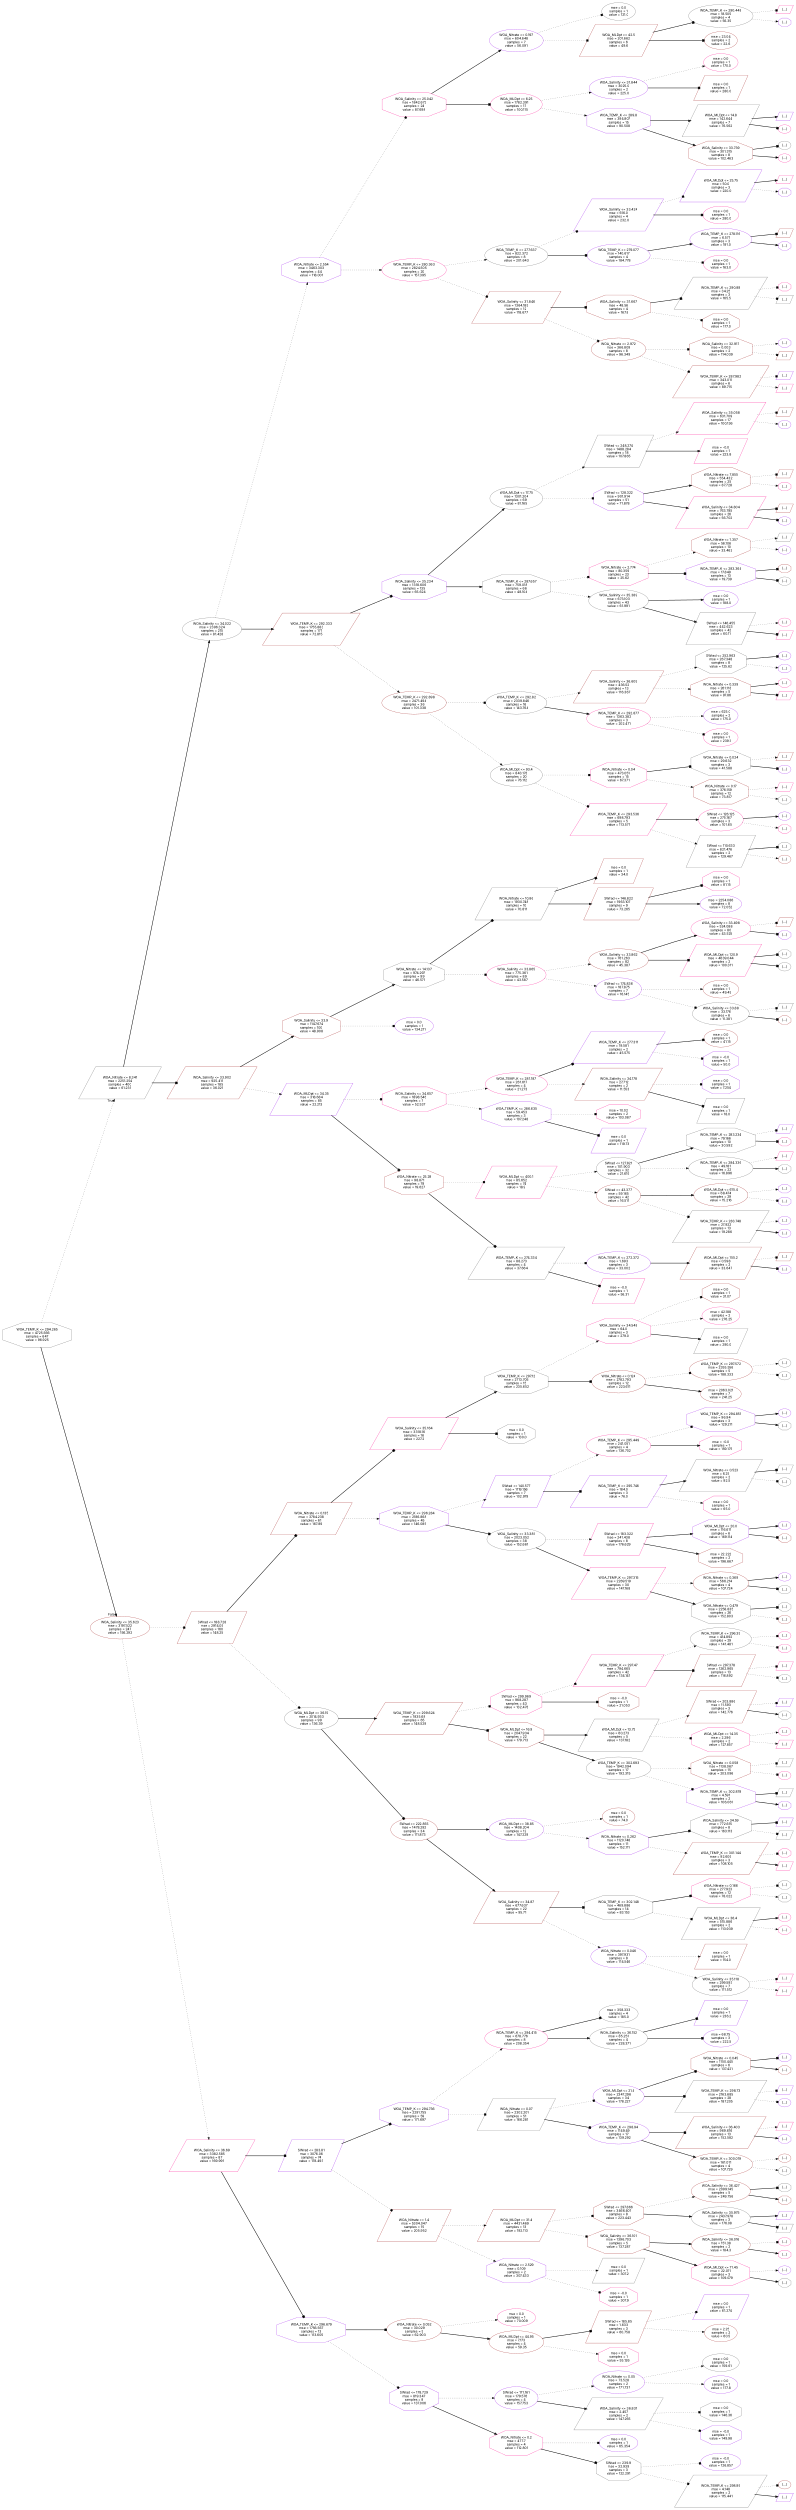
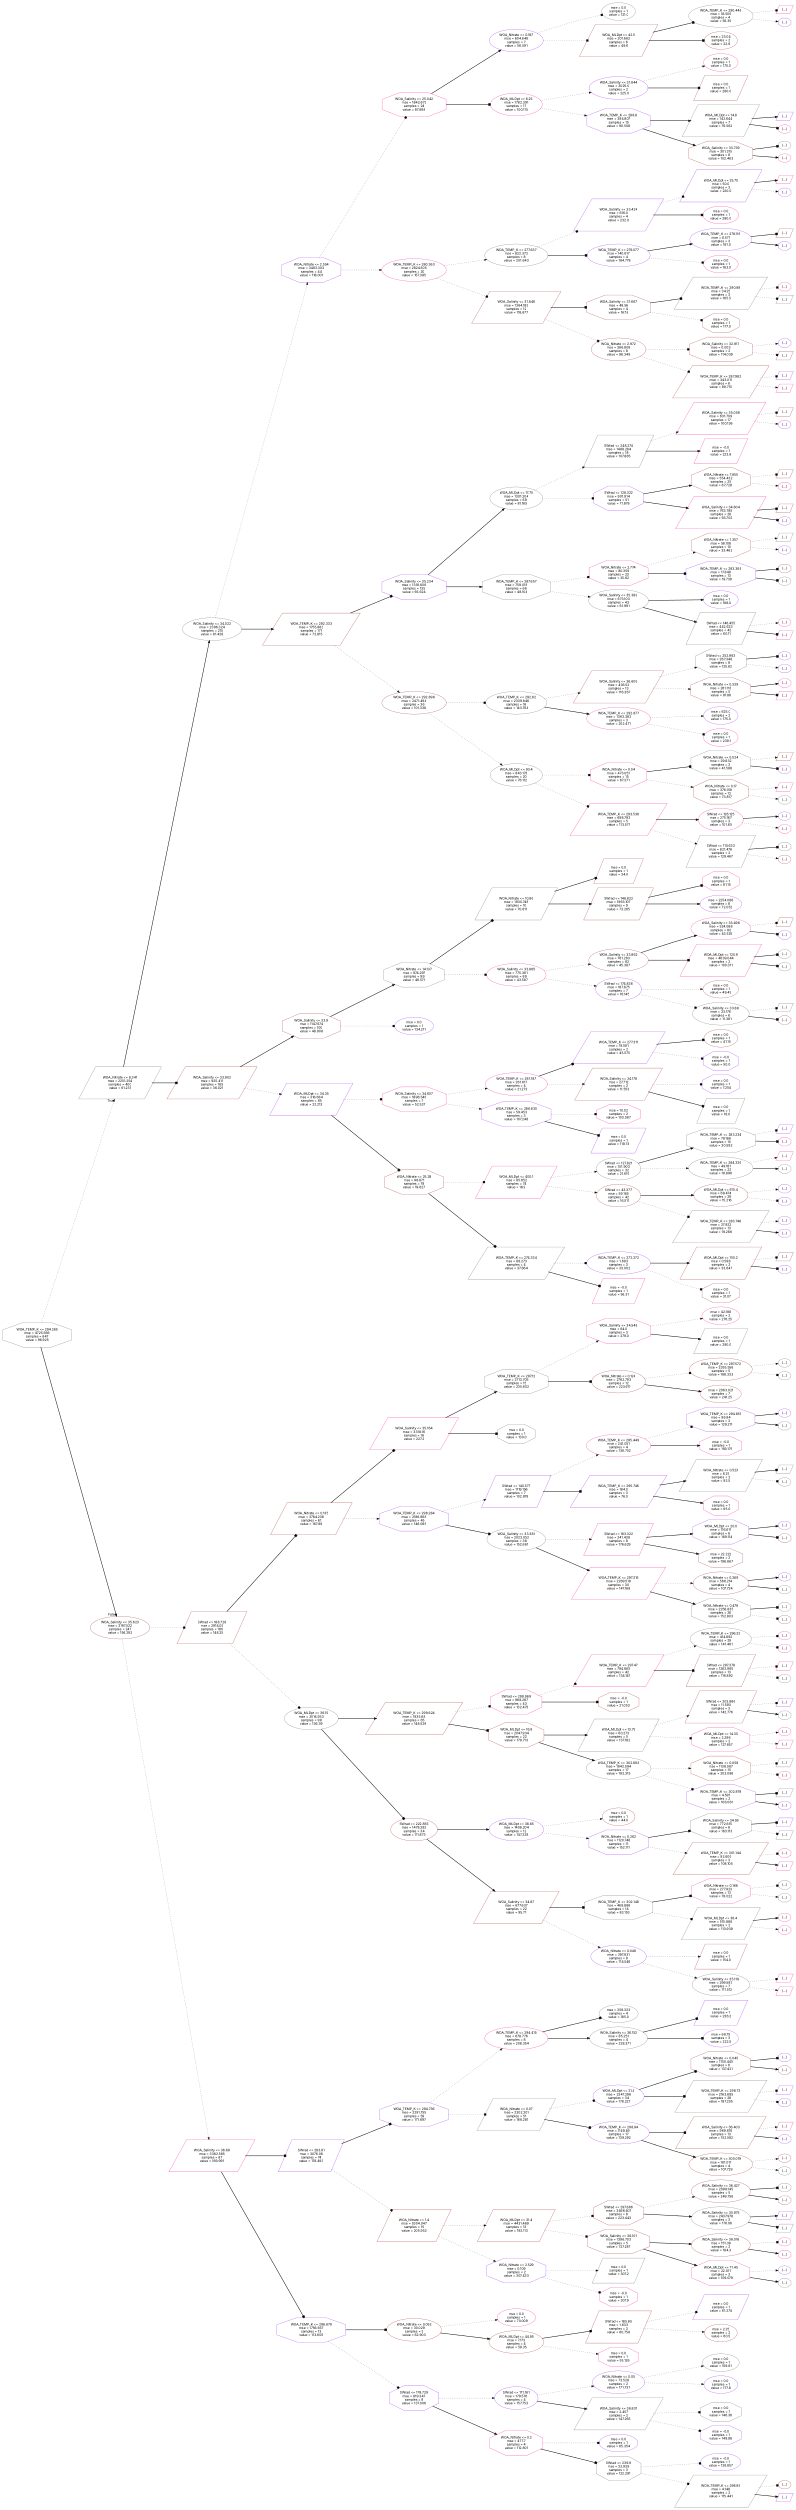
(668, 1307) -> (672, 1280)
(677, 1500) -> (677, 1500)
(619, 1817) -> (619, 1817)
